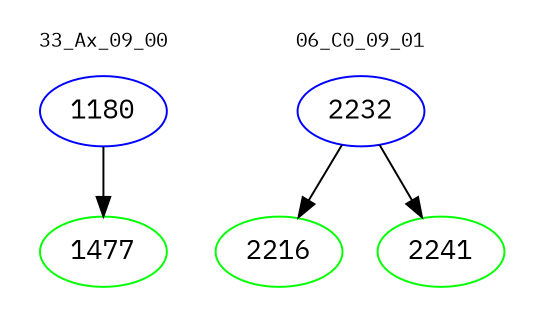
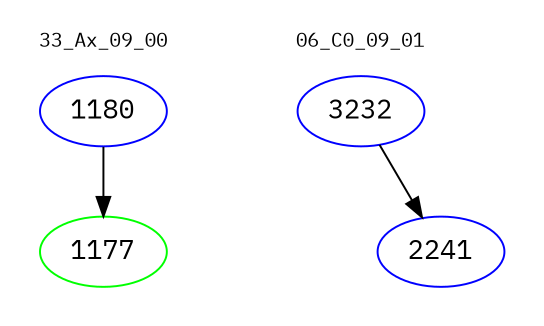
(361, 111) -> (361, 111)
(103, 252) -> (103, 252)
(279, 252) -> none
(441, 252) -> (441, 252)
